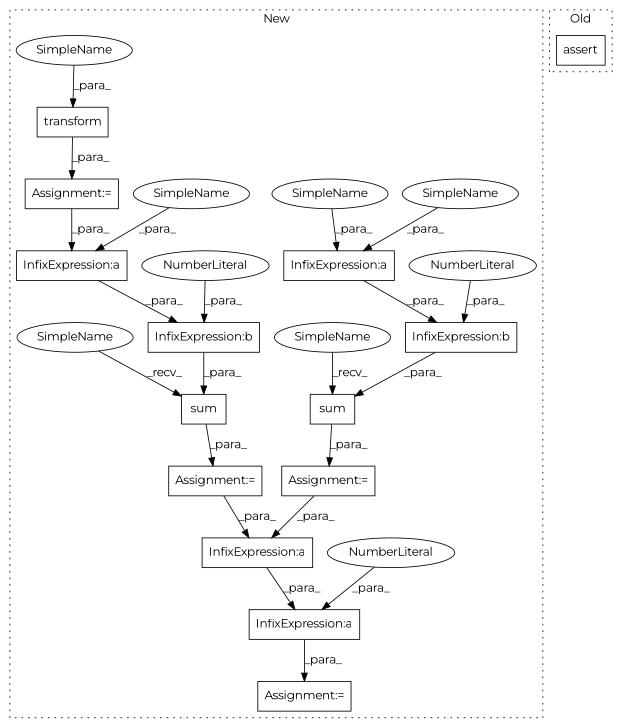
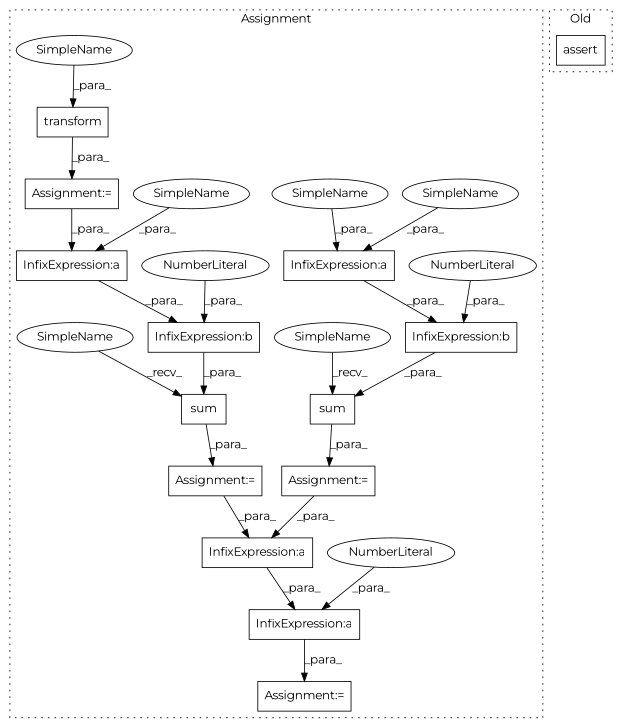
(276, 19) -> (276, 19)
